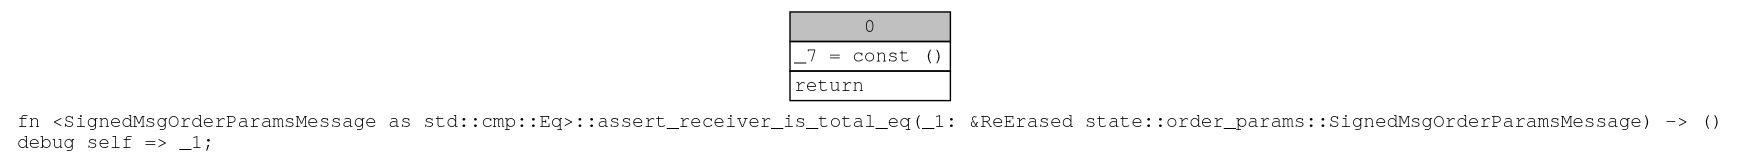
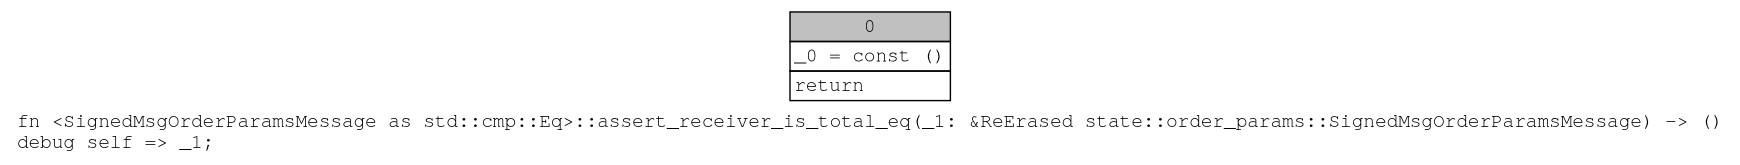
(870, 56) -> (870, 56)
